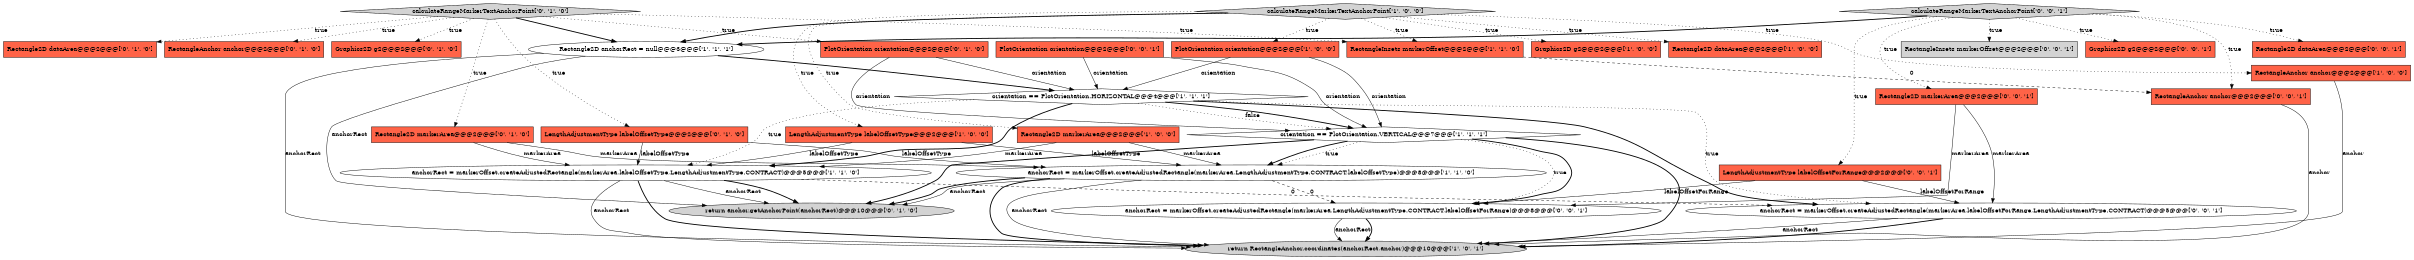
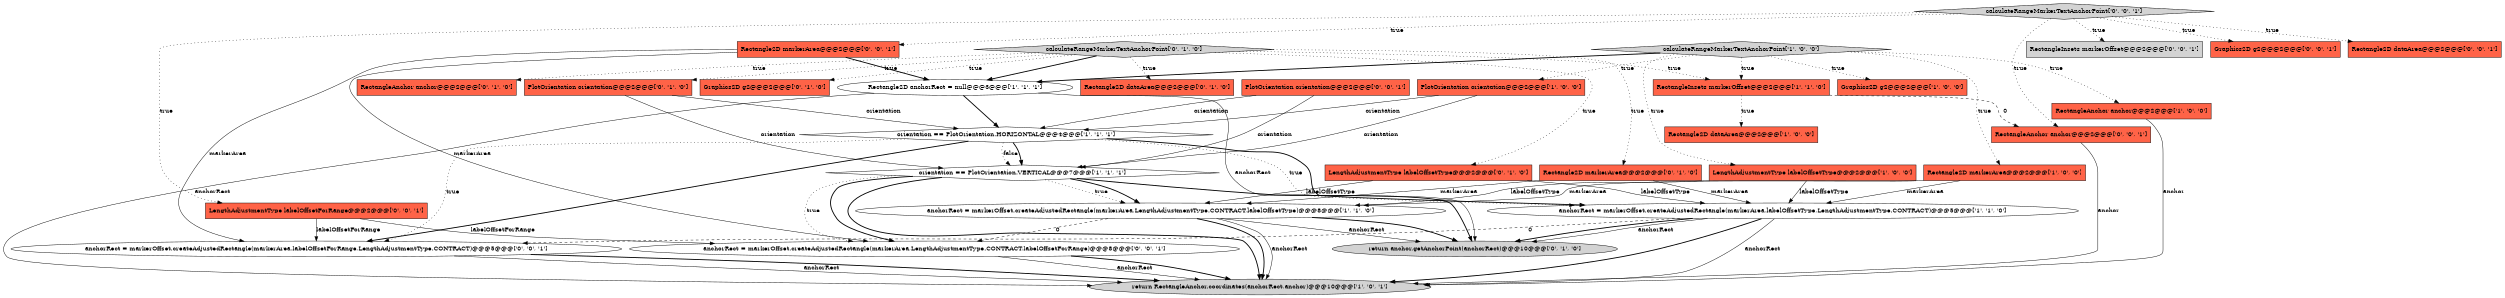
(1530, 29) -> (1741, 109)
(1335, 38) -> (887, 69)
